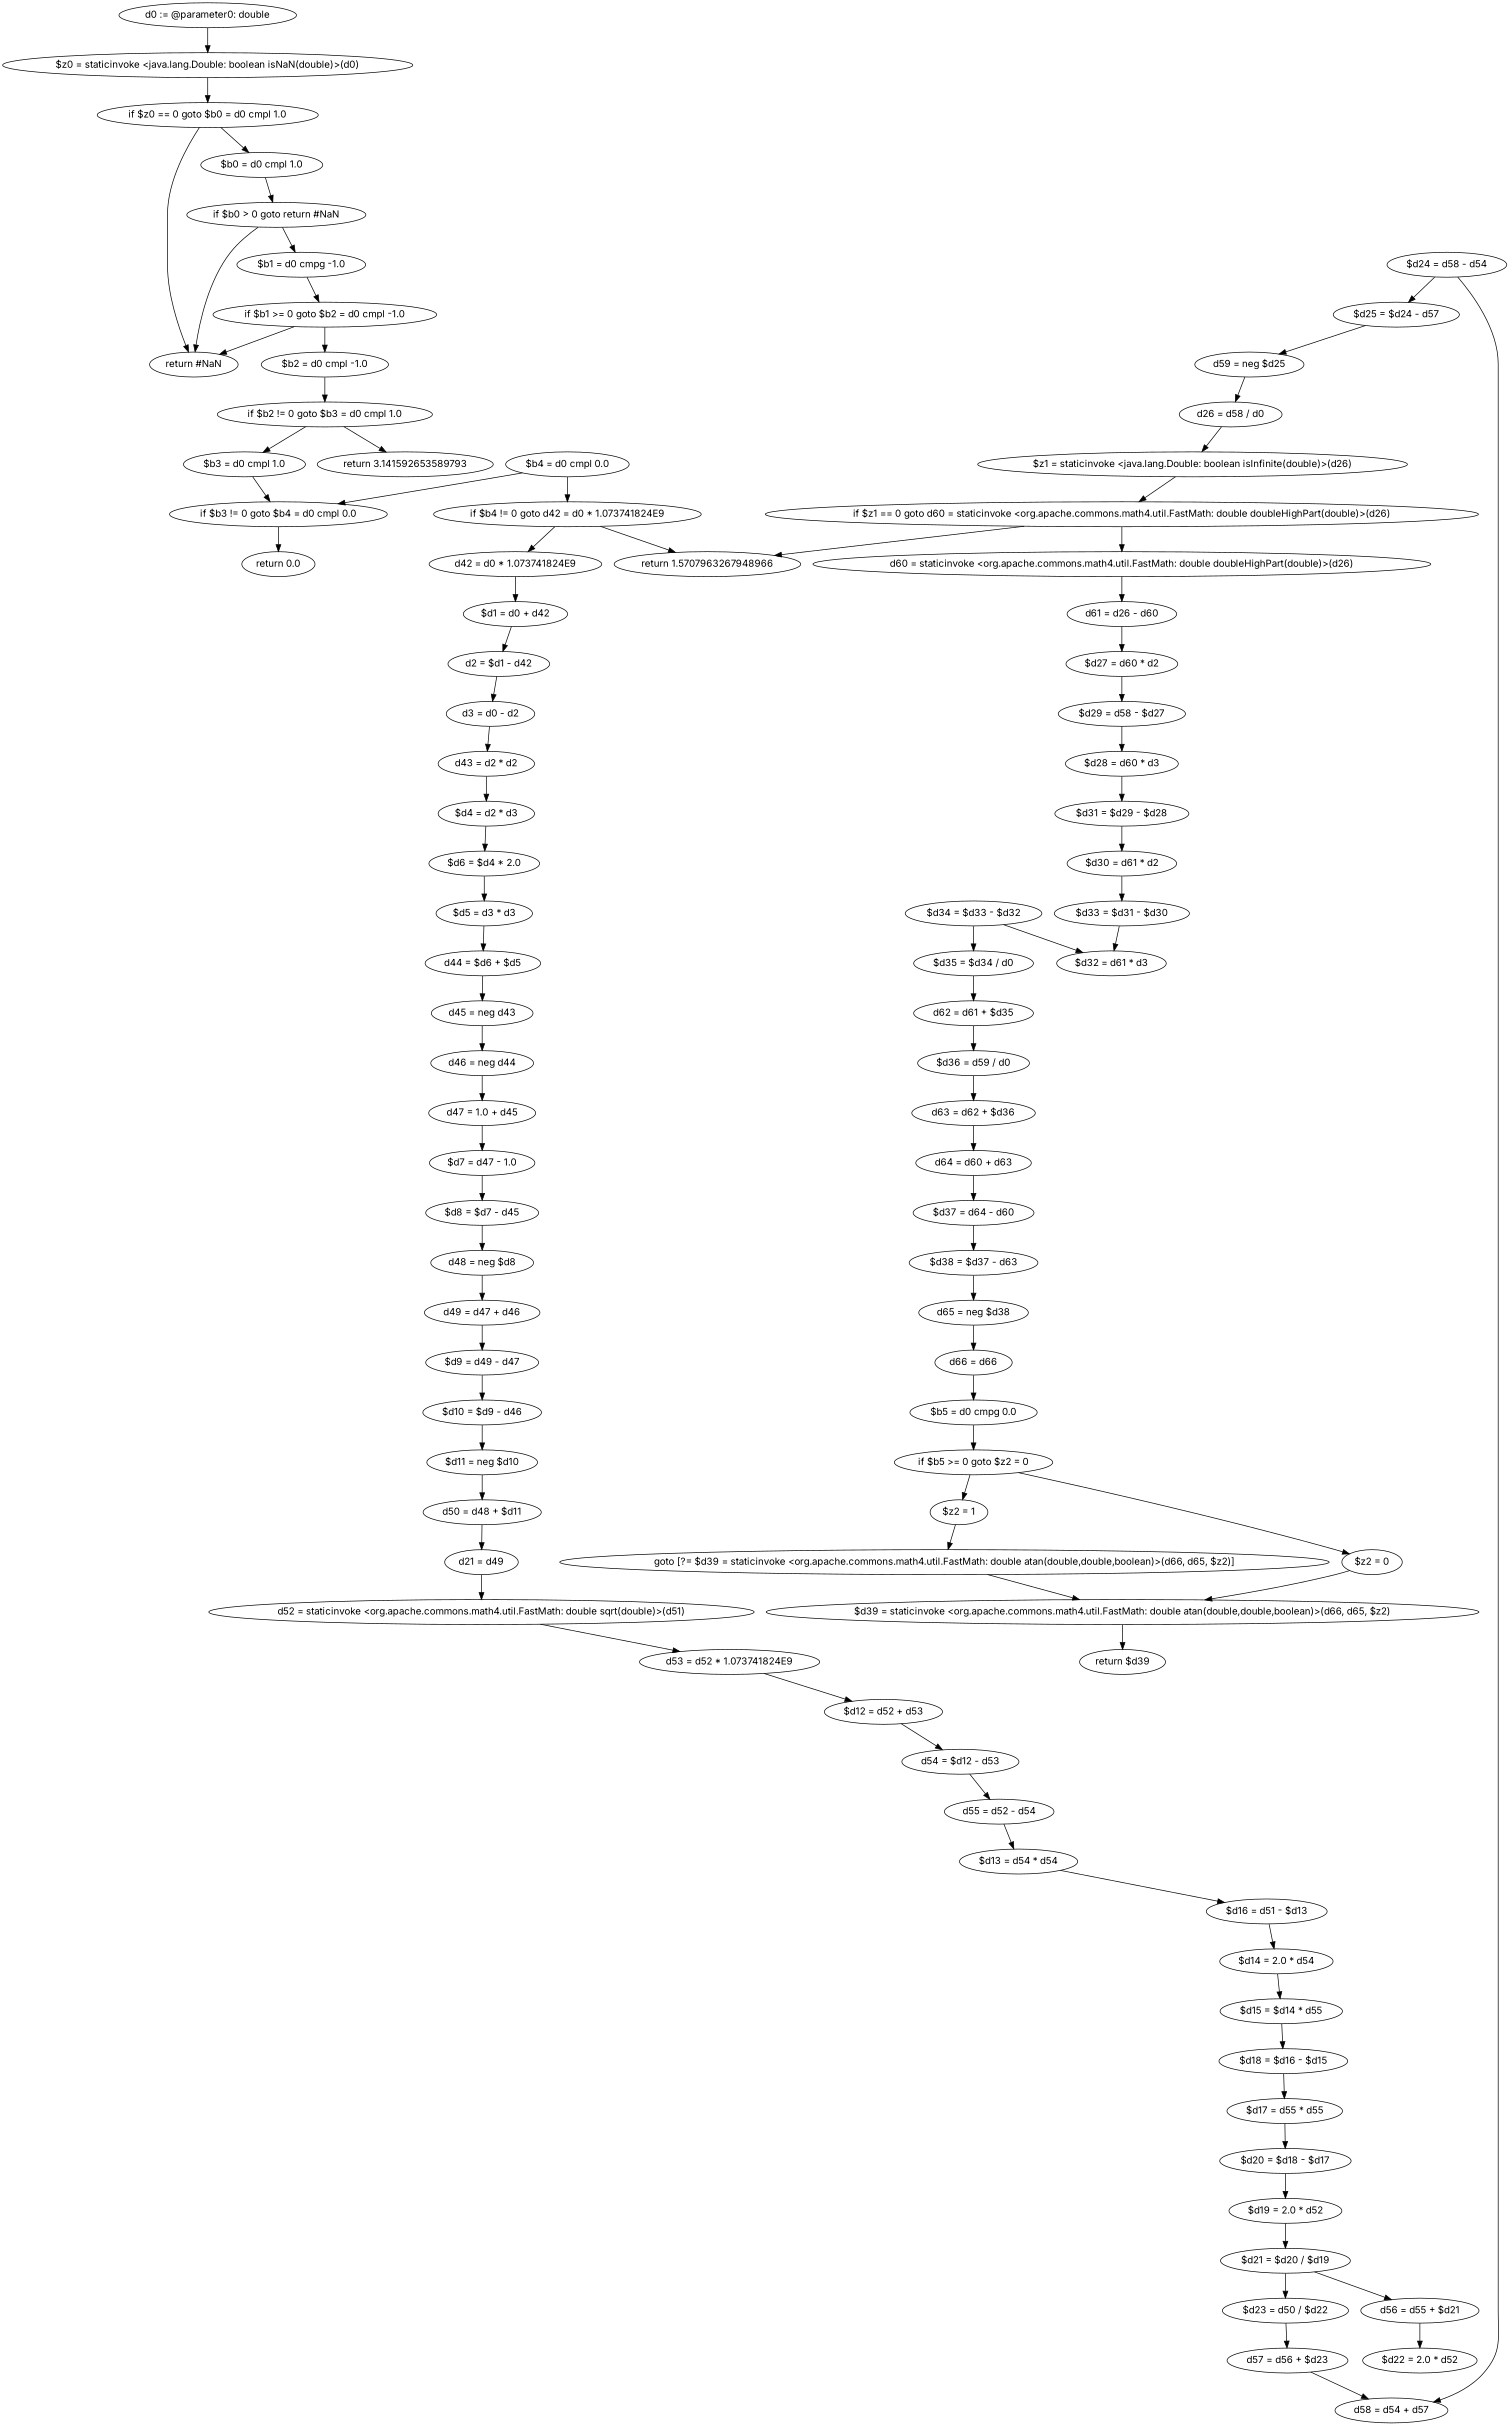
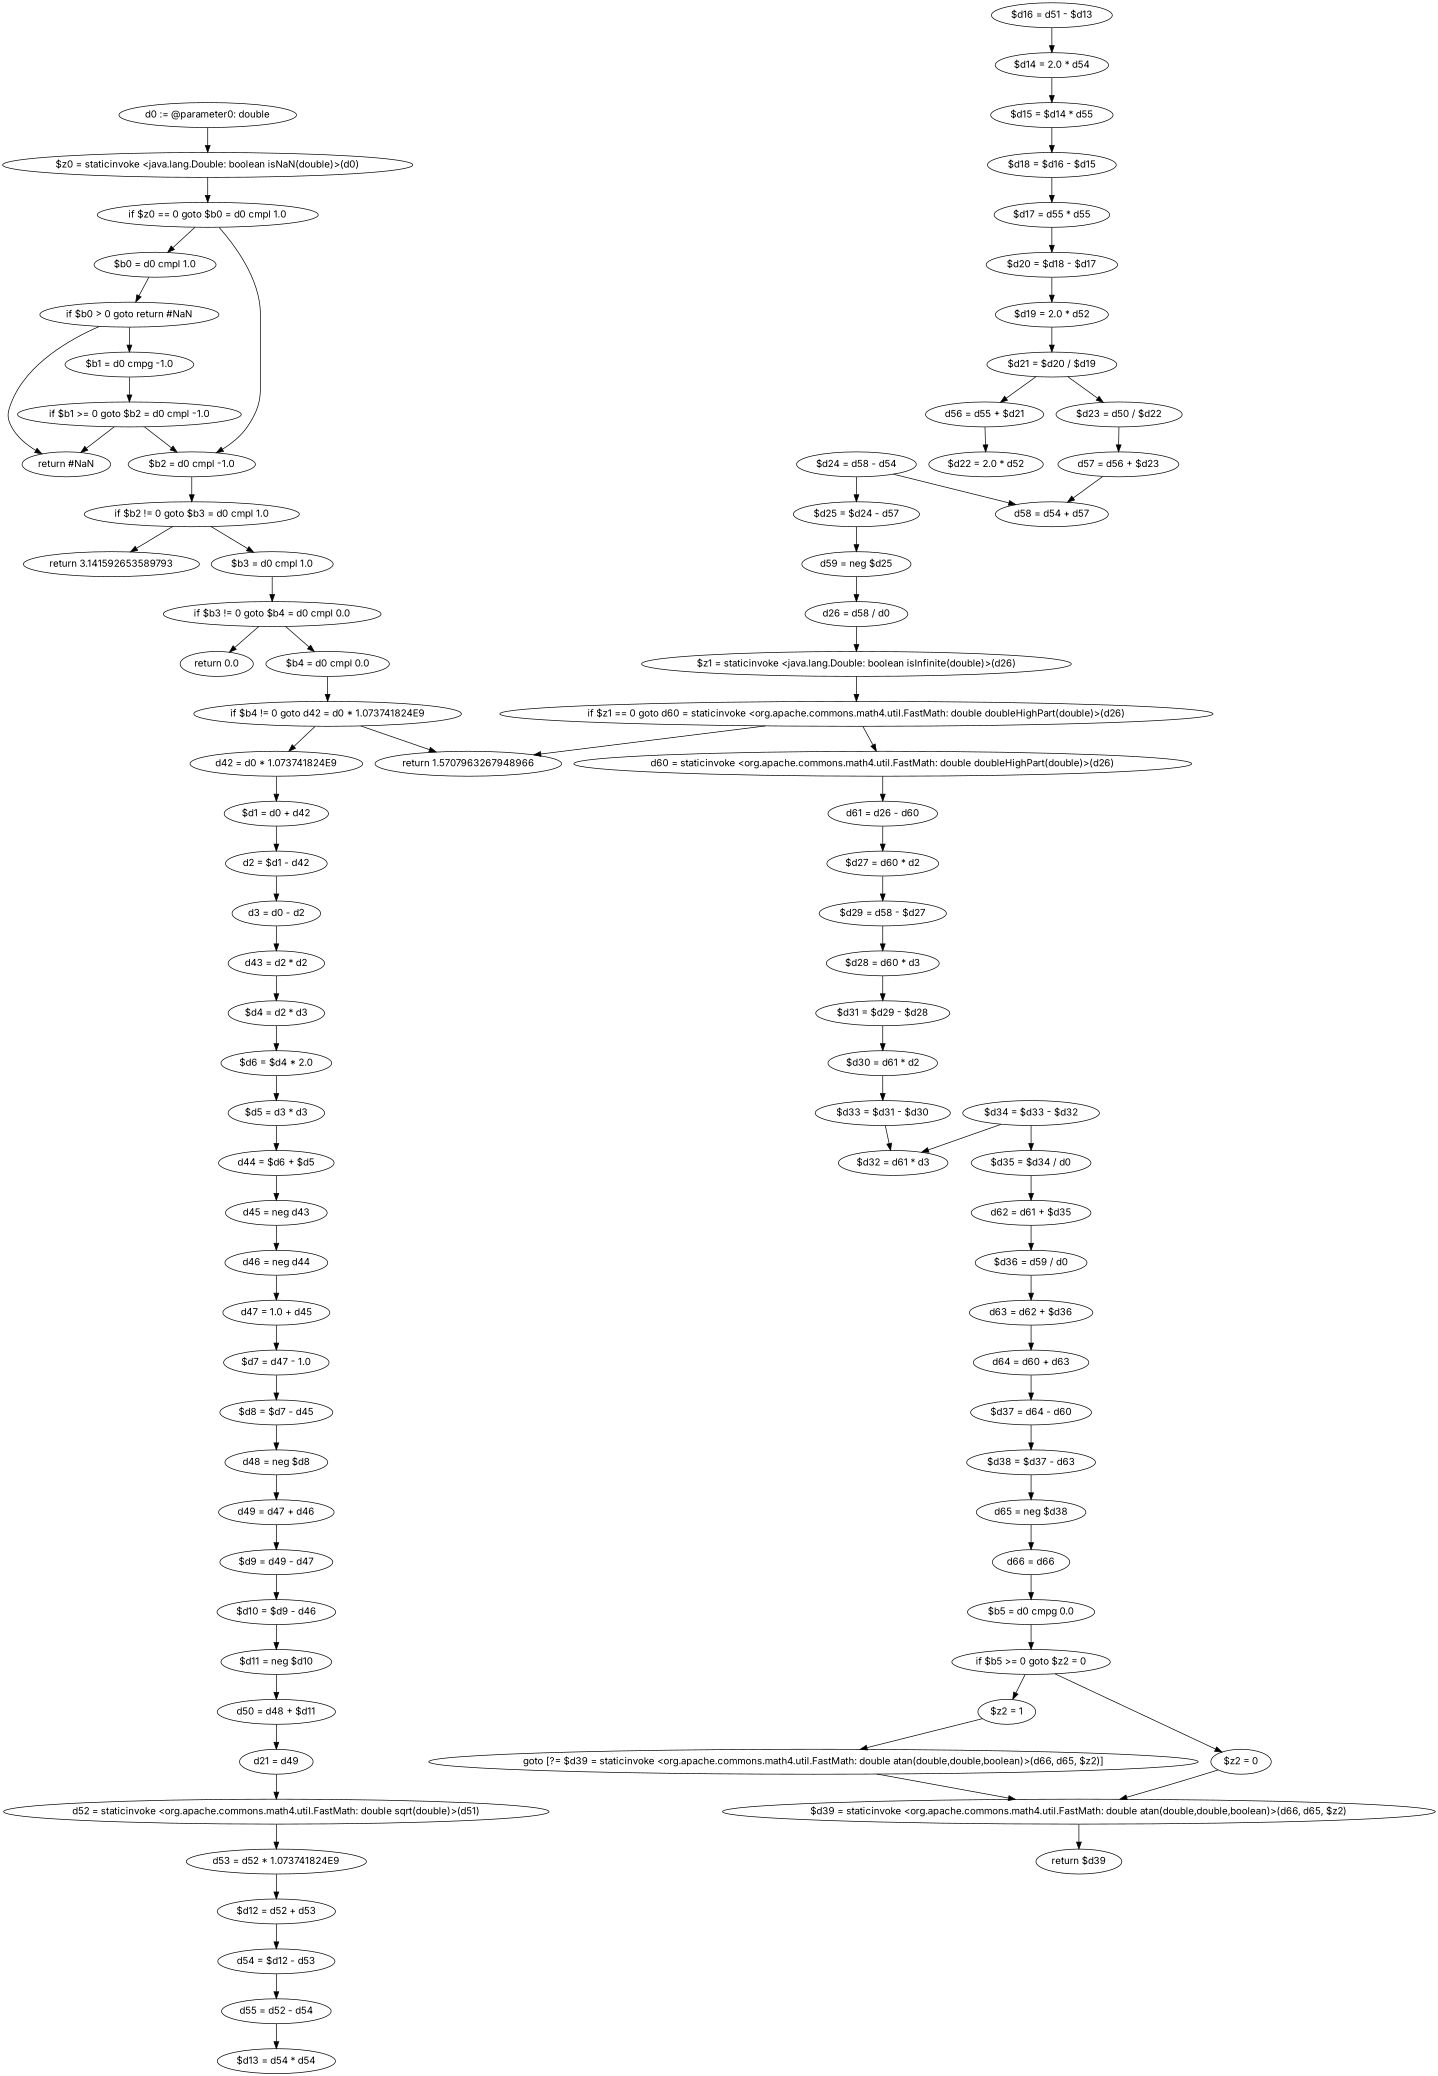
(168, 234) -> (260, 340)
(434, 488) -> (297, 637)
(1139, 1886) -> none
